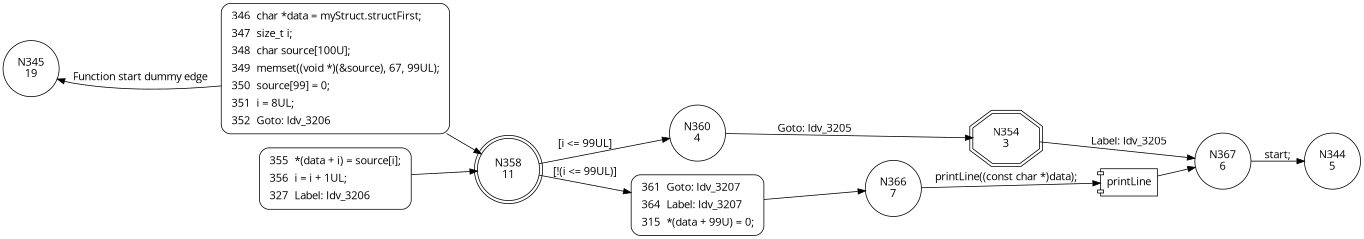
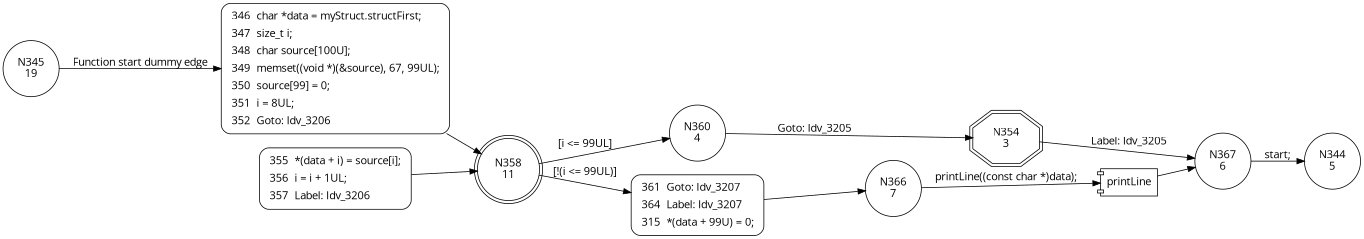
(143, 89) -> (136, 69)
(279, 196) -> (279, 196)
